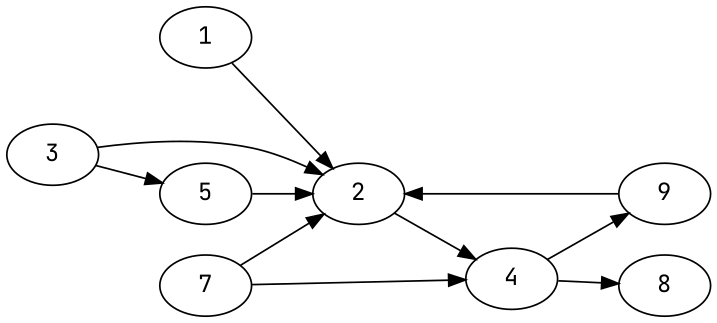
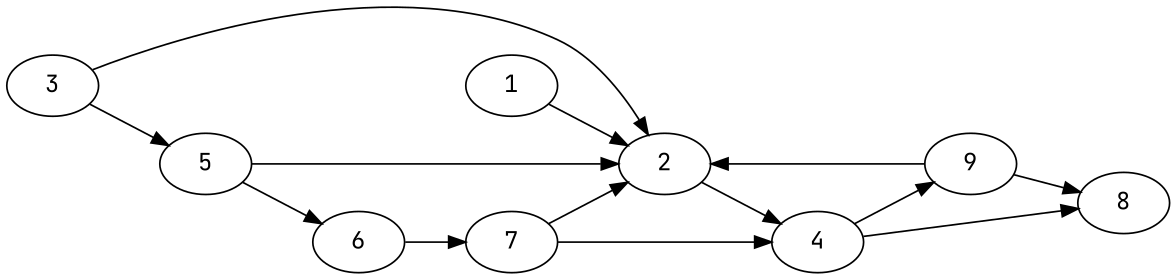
none -> (1039, 181)
none -> (359, 242)
